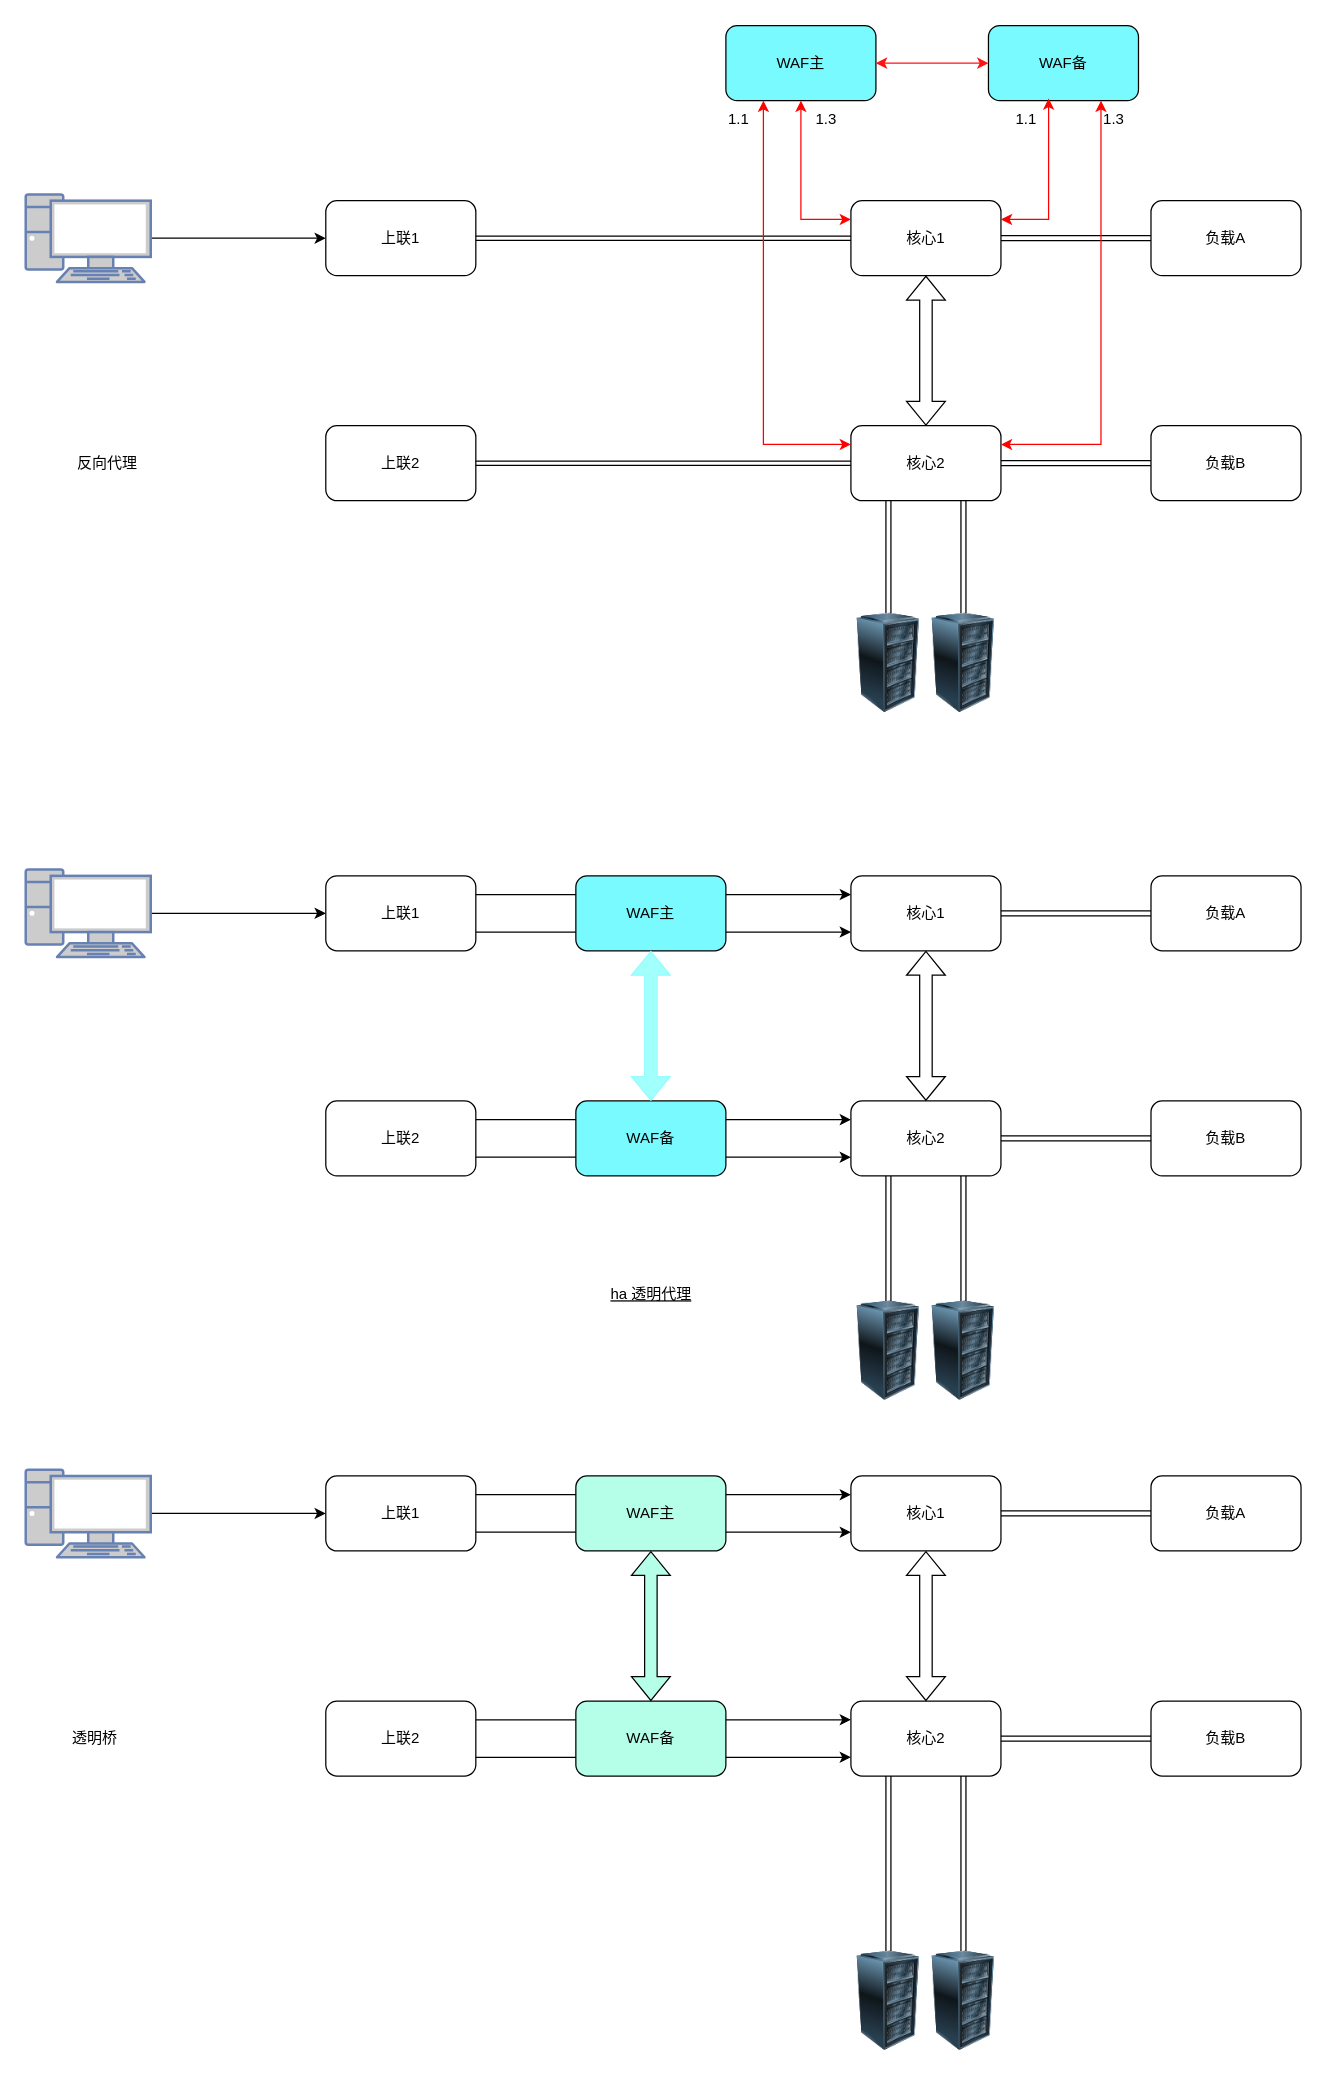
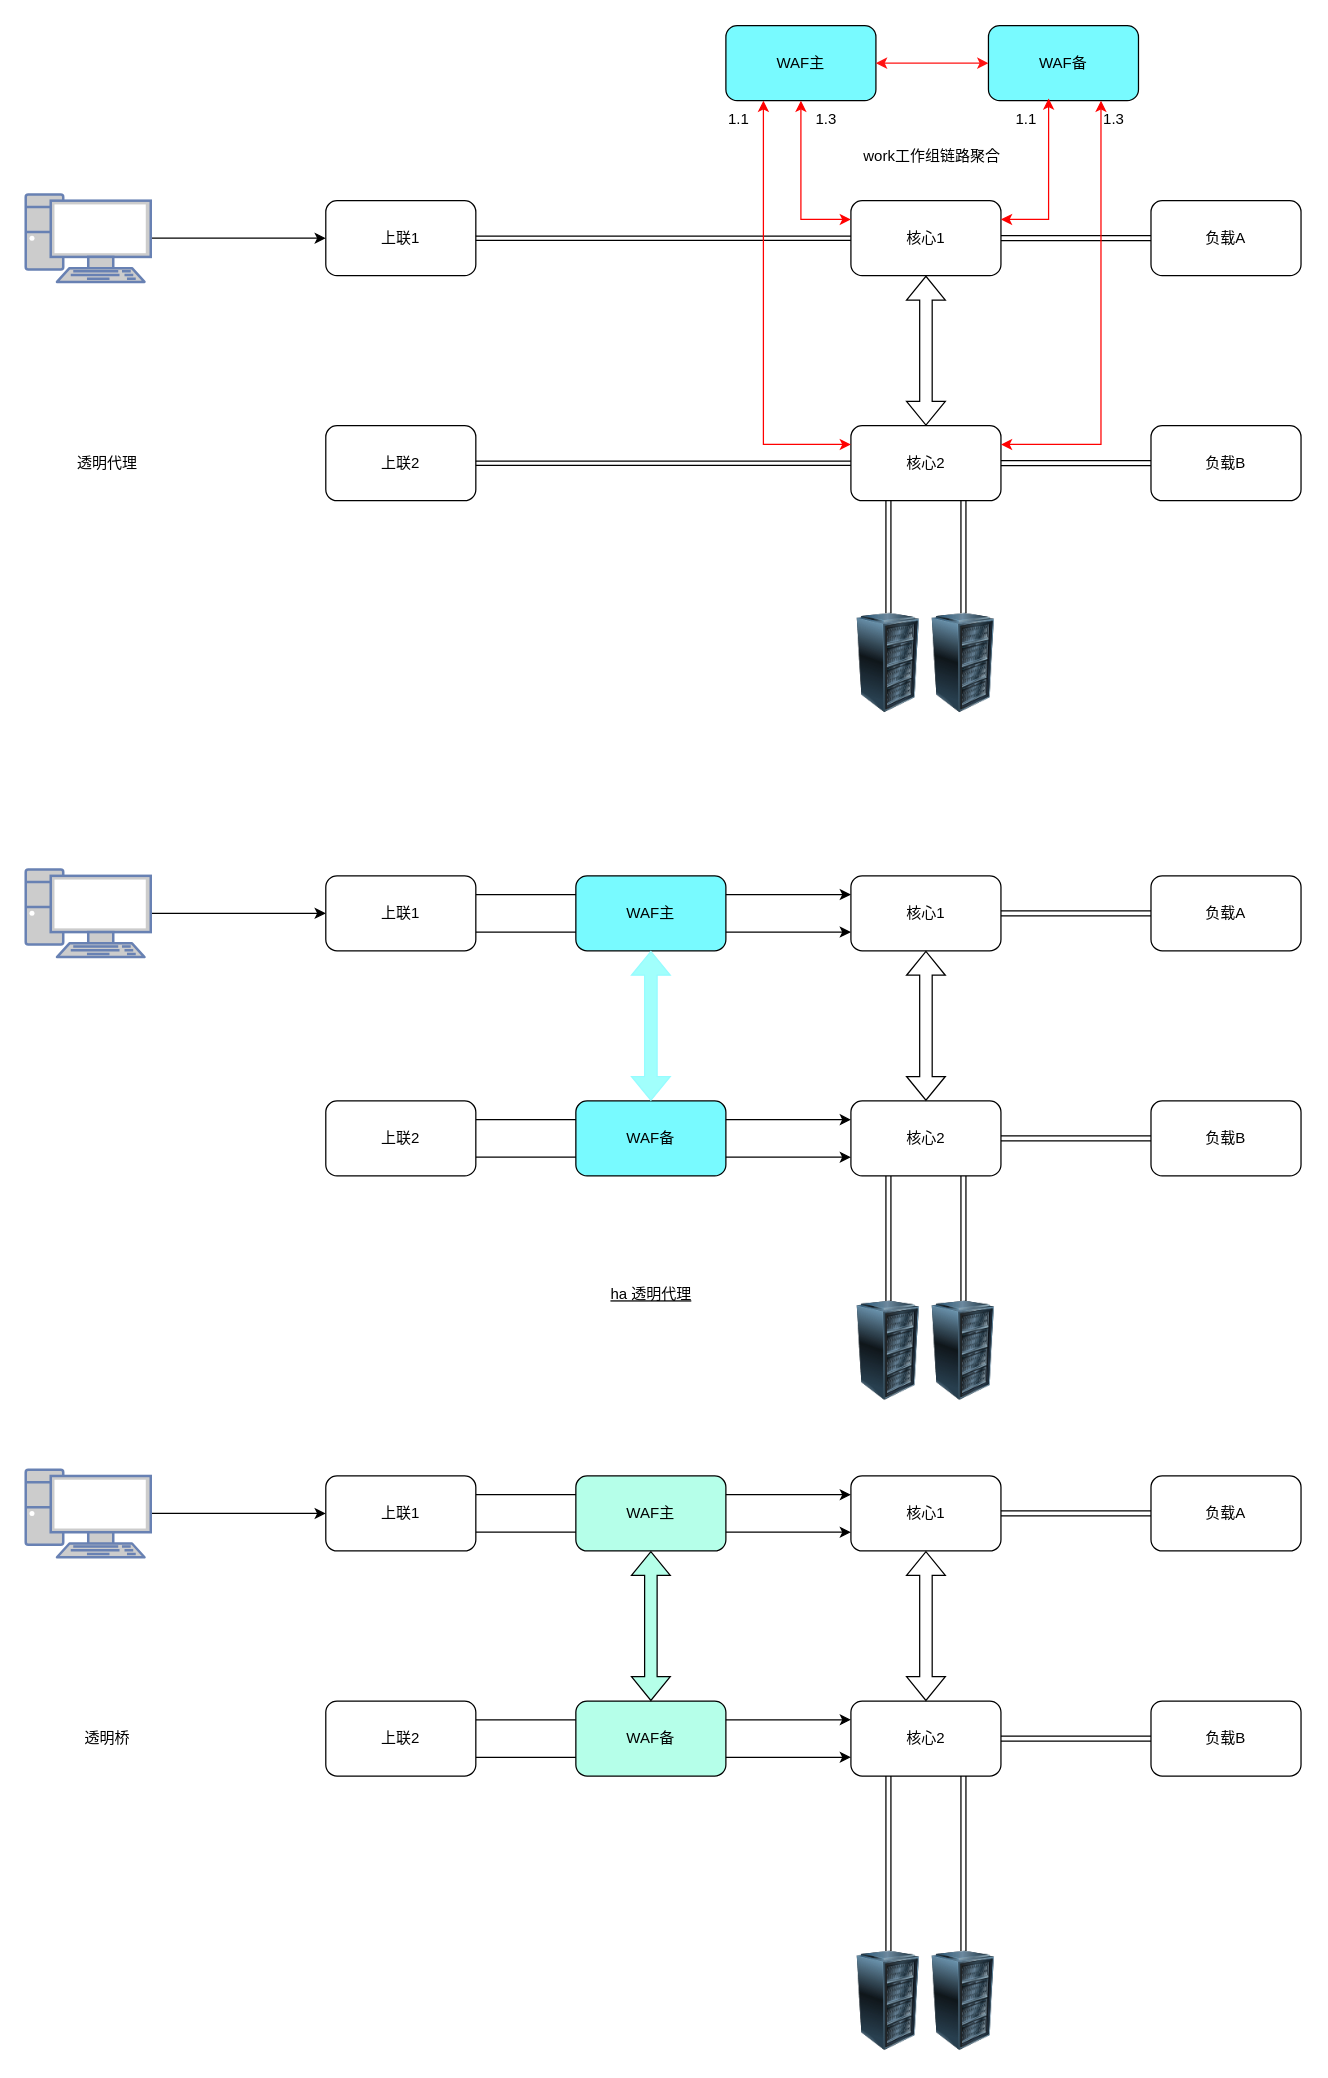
none -> (932, 157)
(108, 463) -> (108, 463)
(94, 1738) -> (107, 1738)
